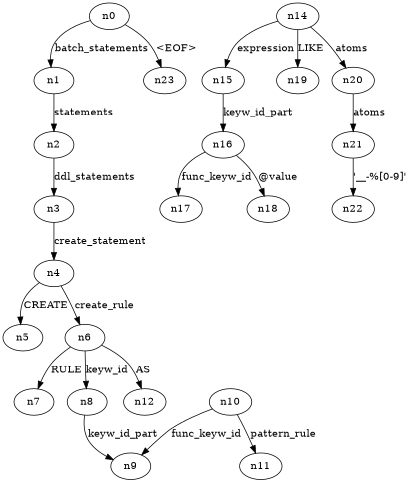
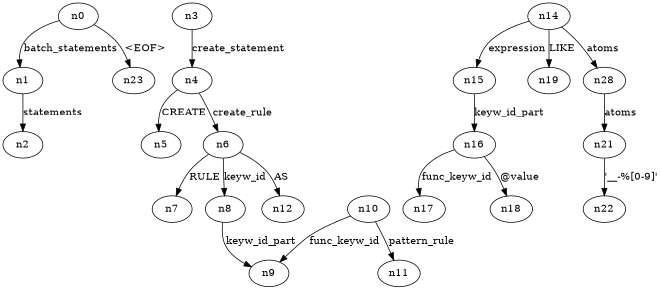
(353, 81) -> (604, 81)
(54, 173) -> none
